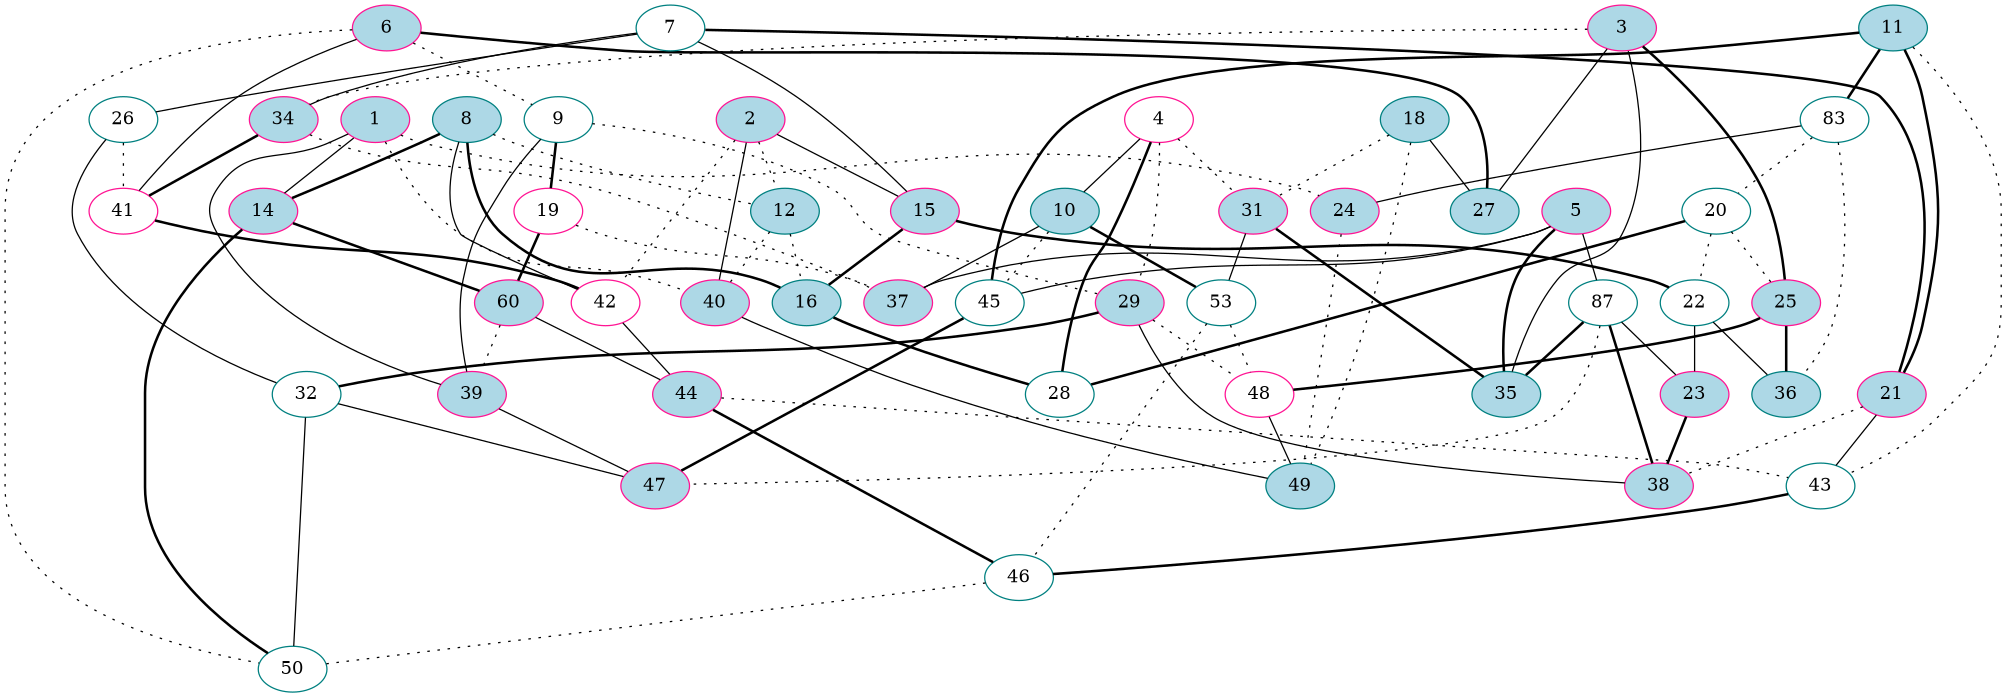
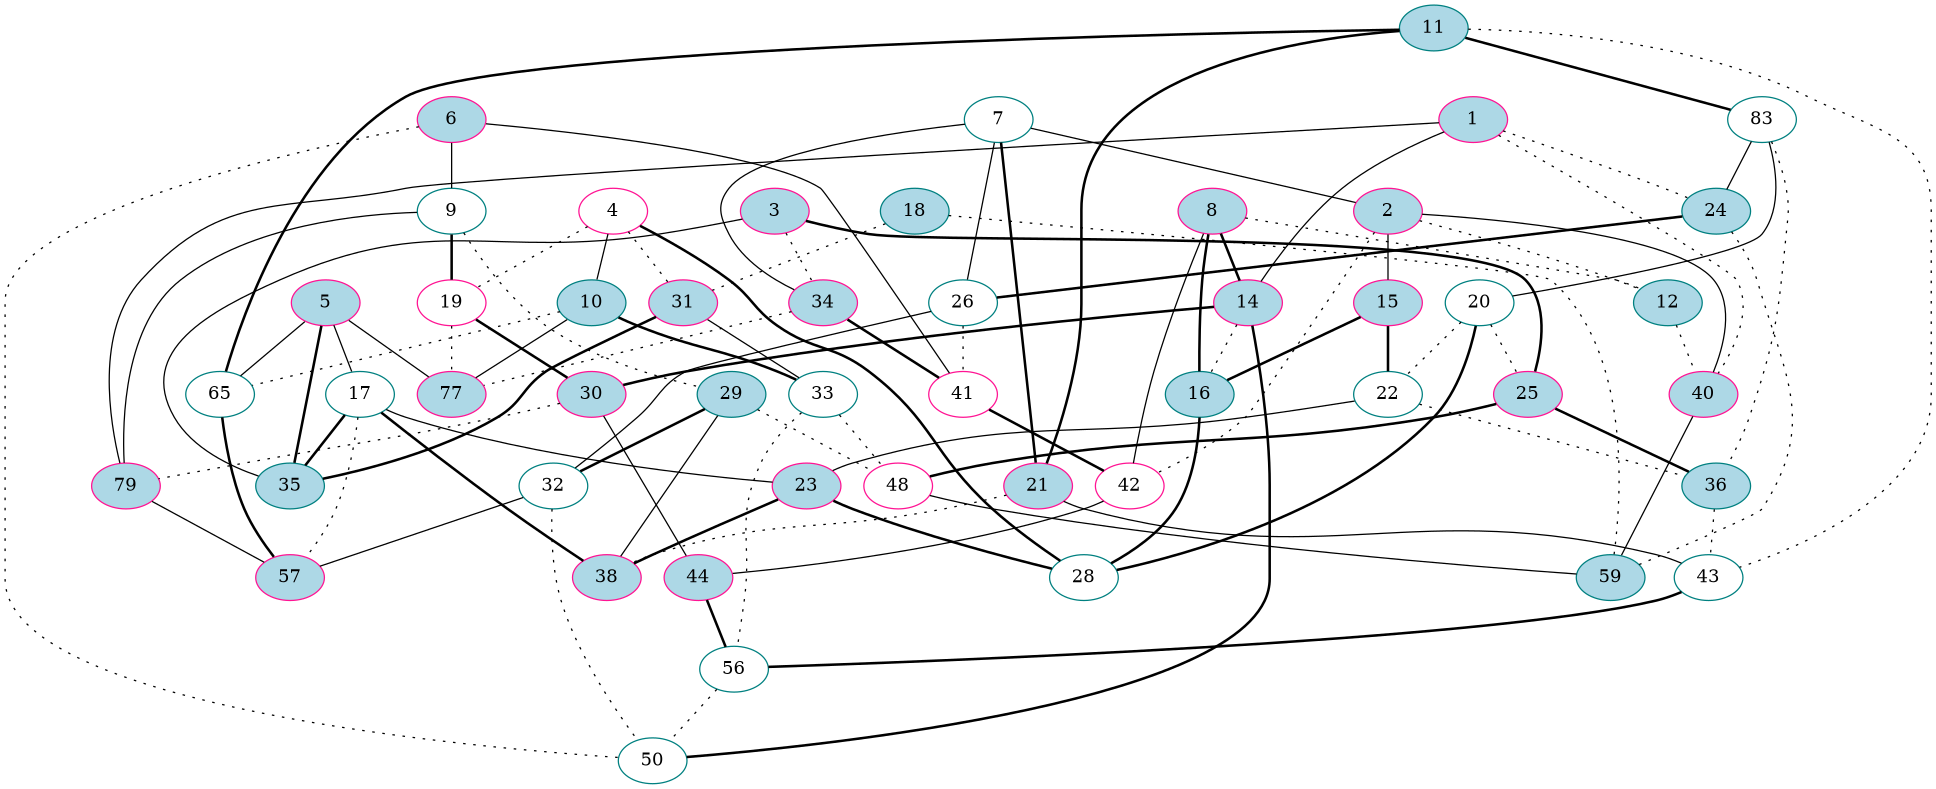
(485, 80) -> (452, 166)
(810, 106) -> (1193, 165)
(467, 120) -> (1212, 211)
(1775, 165) -> (1669, 265)
(1345, 211) -> (1716, 211)
(1485, 211) -> none
(1156, 213) -> (533, 257)
(794, 248) -> (1224, 349)
none -> (1322, 259)
(509, 303) -> (592, 394)
(898, 303) -> (452, 394)
(990, 303) -> (220, 394)
(1130, 303) -> (732, 394)
(1221, 303) -> (823, 394)
(1603, 303) -> (360, 394)
(1740, 348) -> (1552, 440)
(472, 394) -> (126, 486)
(1202, 430) -> (1713, 524)
(655, 486) -> (290, 578)
(1300, 486) -> (1611, 578)
(300, 532) -> (573, 632)
none -> (936, 537)
(1019, 578) -> (734, 669)
